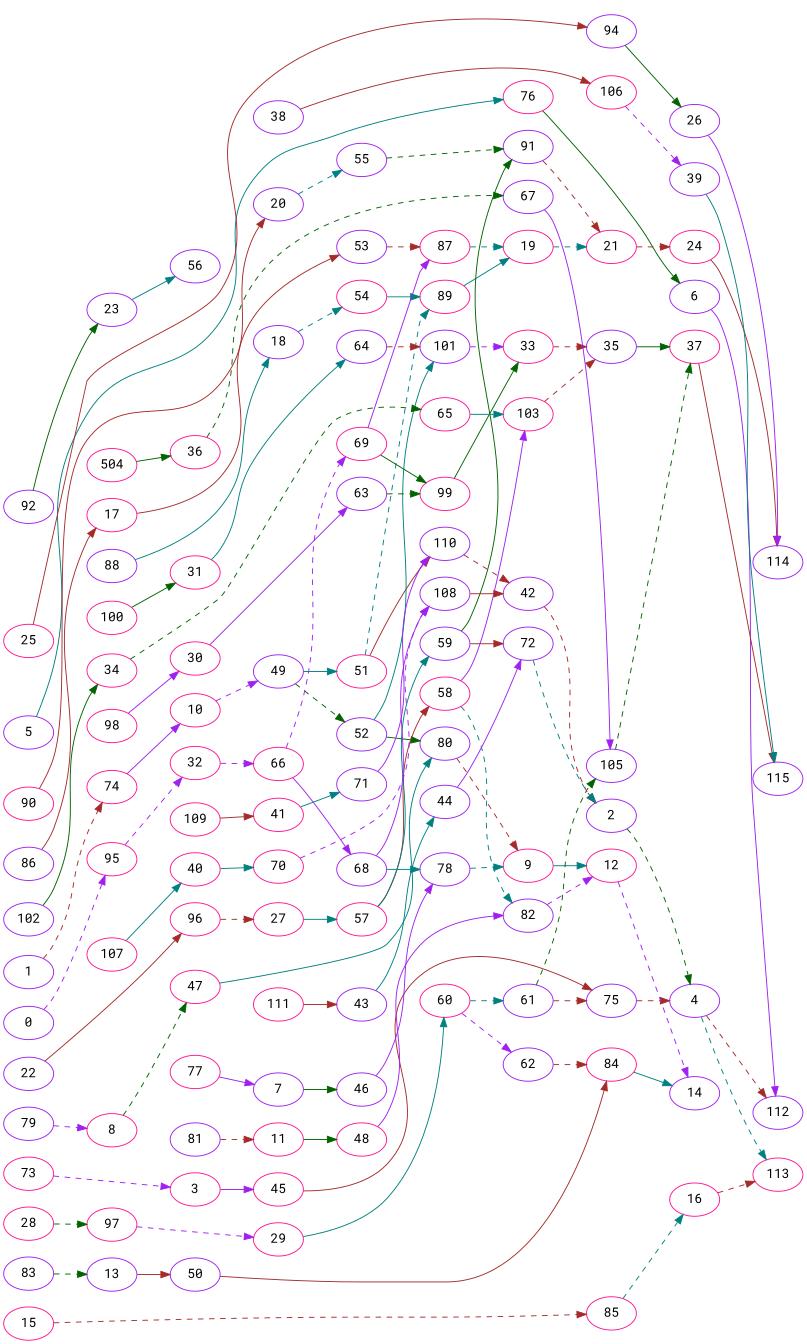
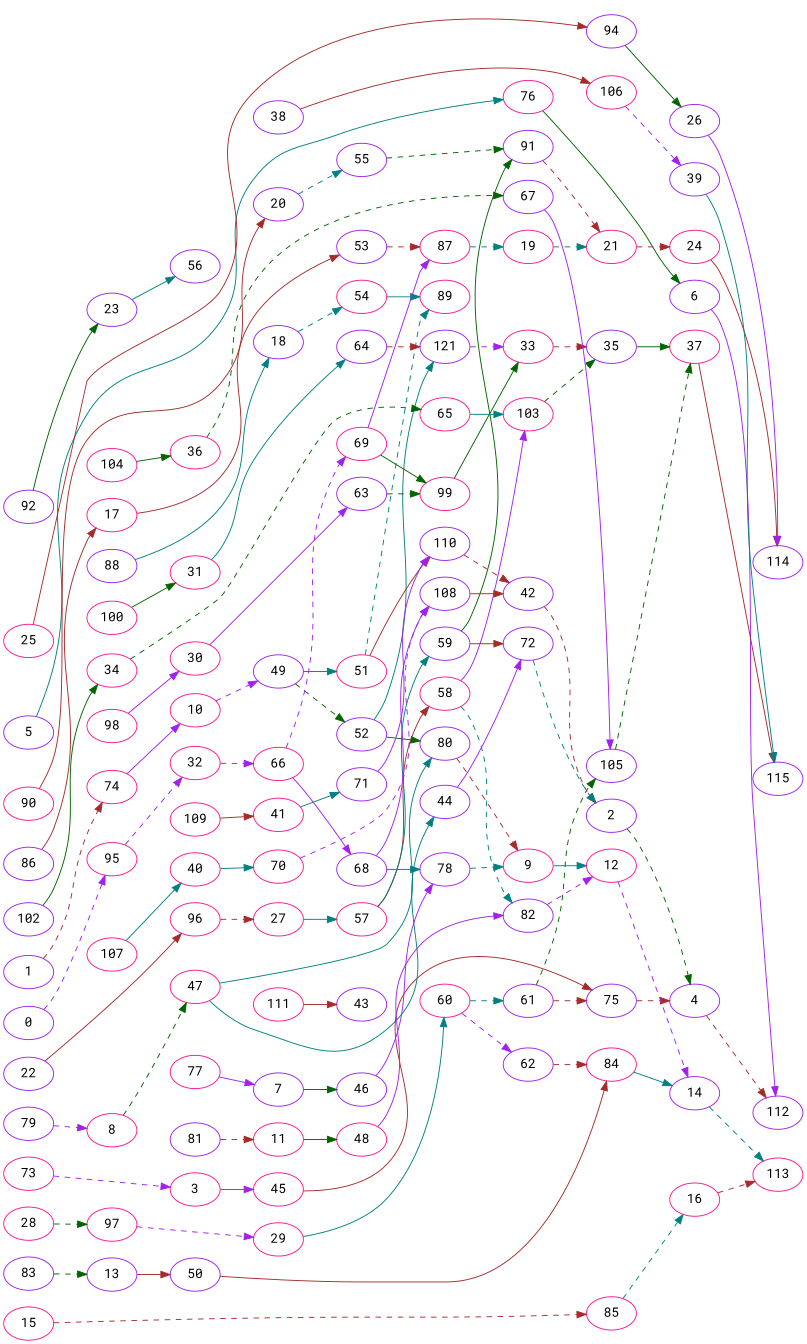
(483, 274) -> none
(445, 347) -> (445, 347)
(566, 384) -> (566, 384)
(112, 465) -> (112, 465)
(401, 935) -> (387, 1029)
(728, 1086) -> (733, 1131)
